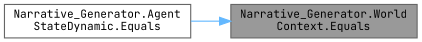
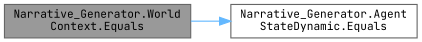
(205, 21) -> (205, 21)
